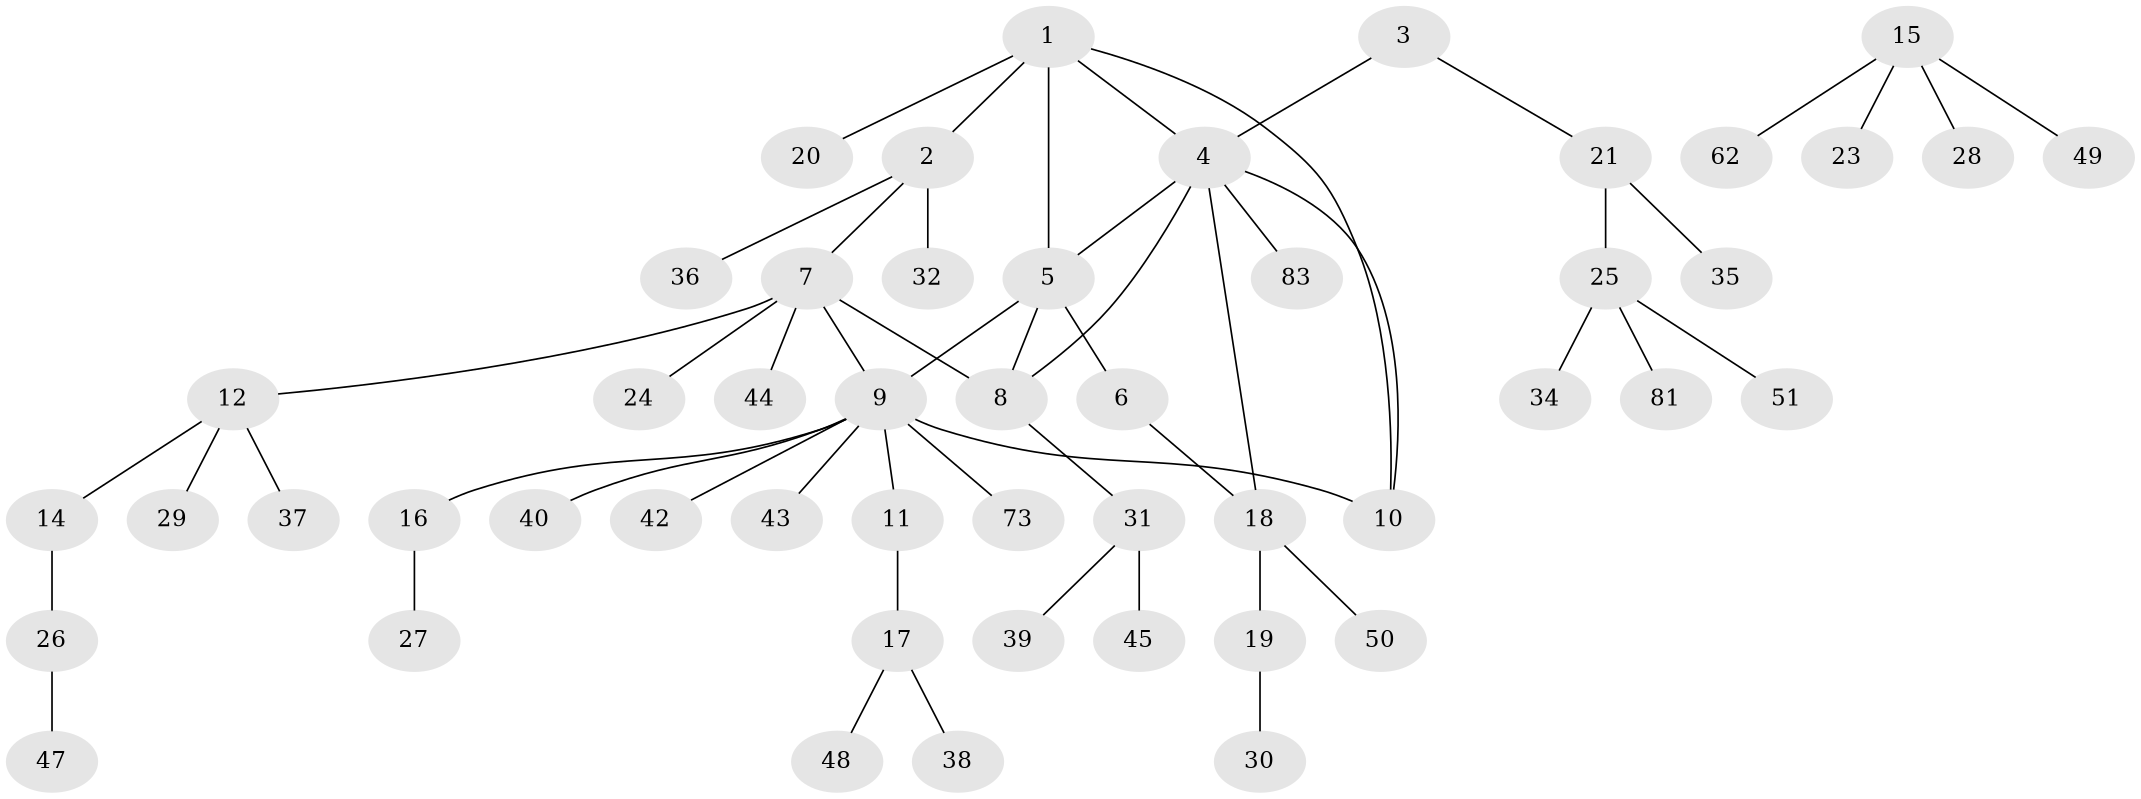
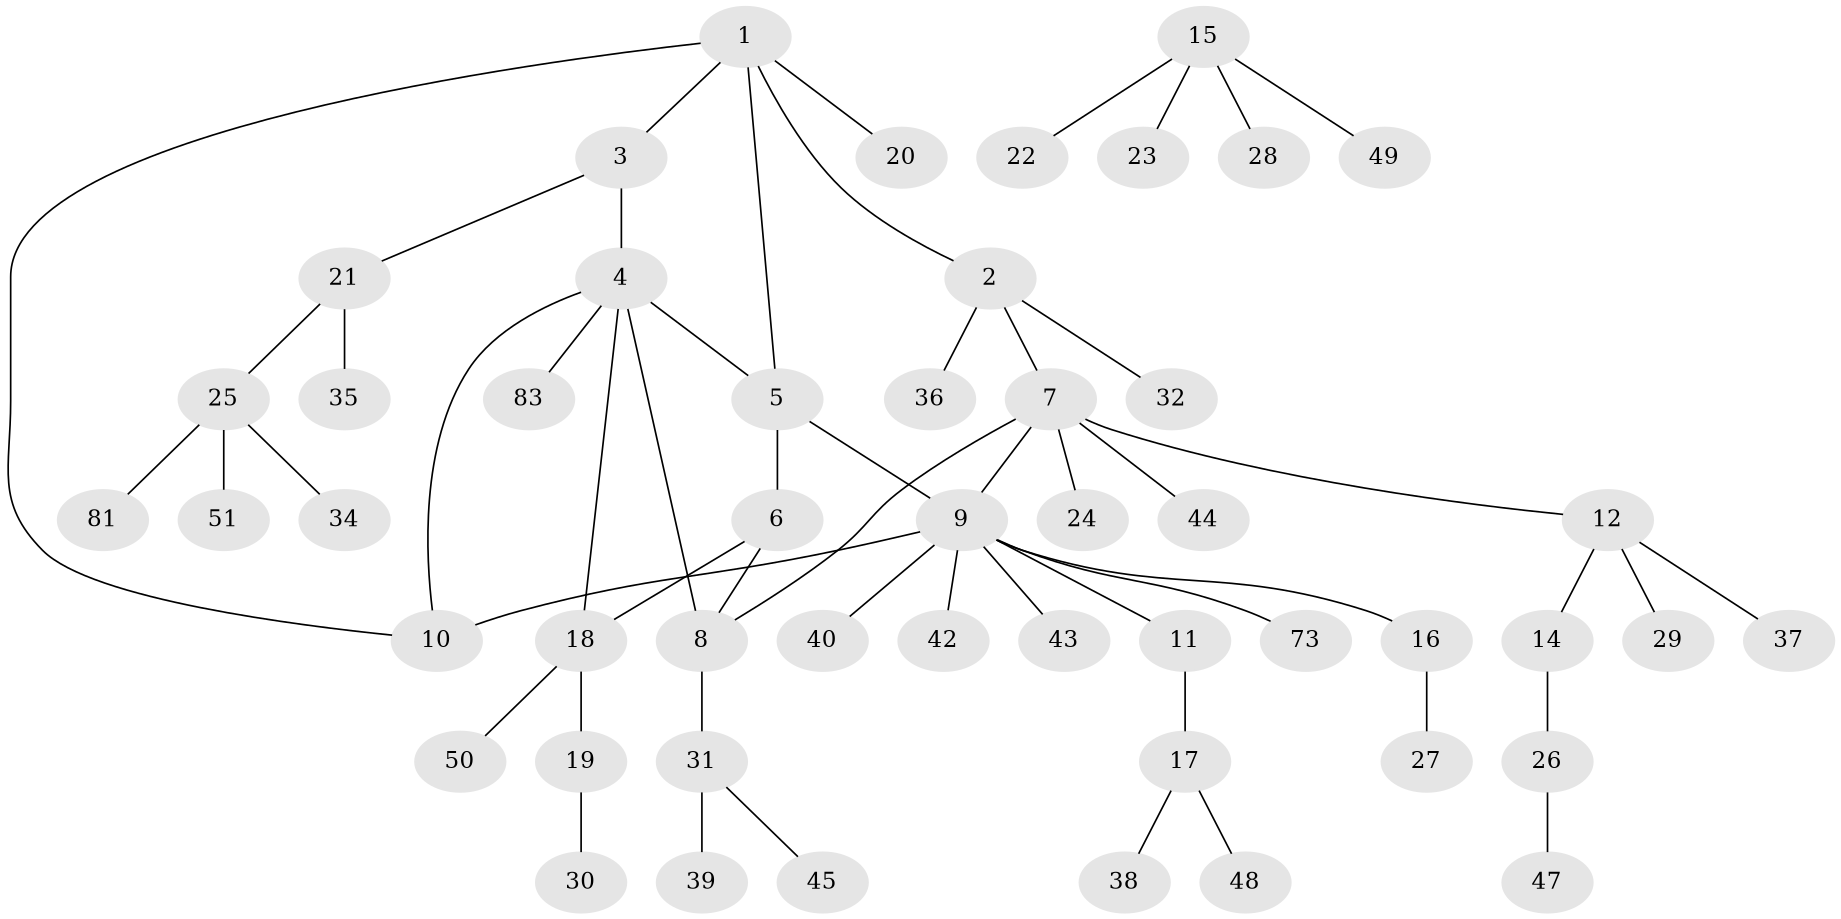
(1127, 97) -> (683, 97)
(1726, 158) -> (1022, 158)
(1025, 339) -> (740, 581)
